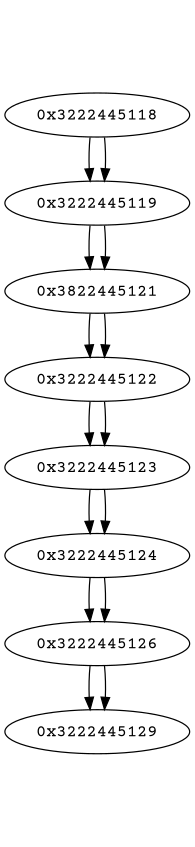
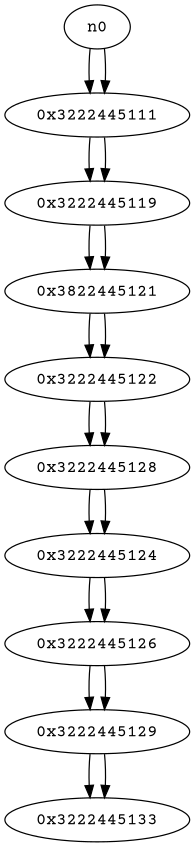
none -> (97, 27)
(97, 115) -> (97, 115)
(97, 467) -> (97, 467)
none -> (97, 820)
